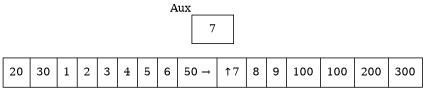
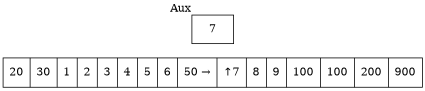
(405, 72) -> (405, 72)
